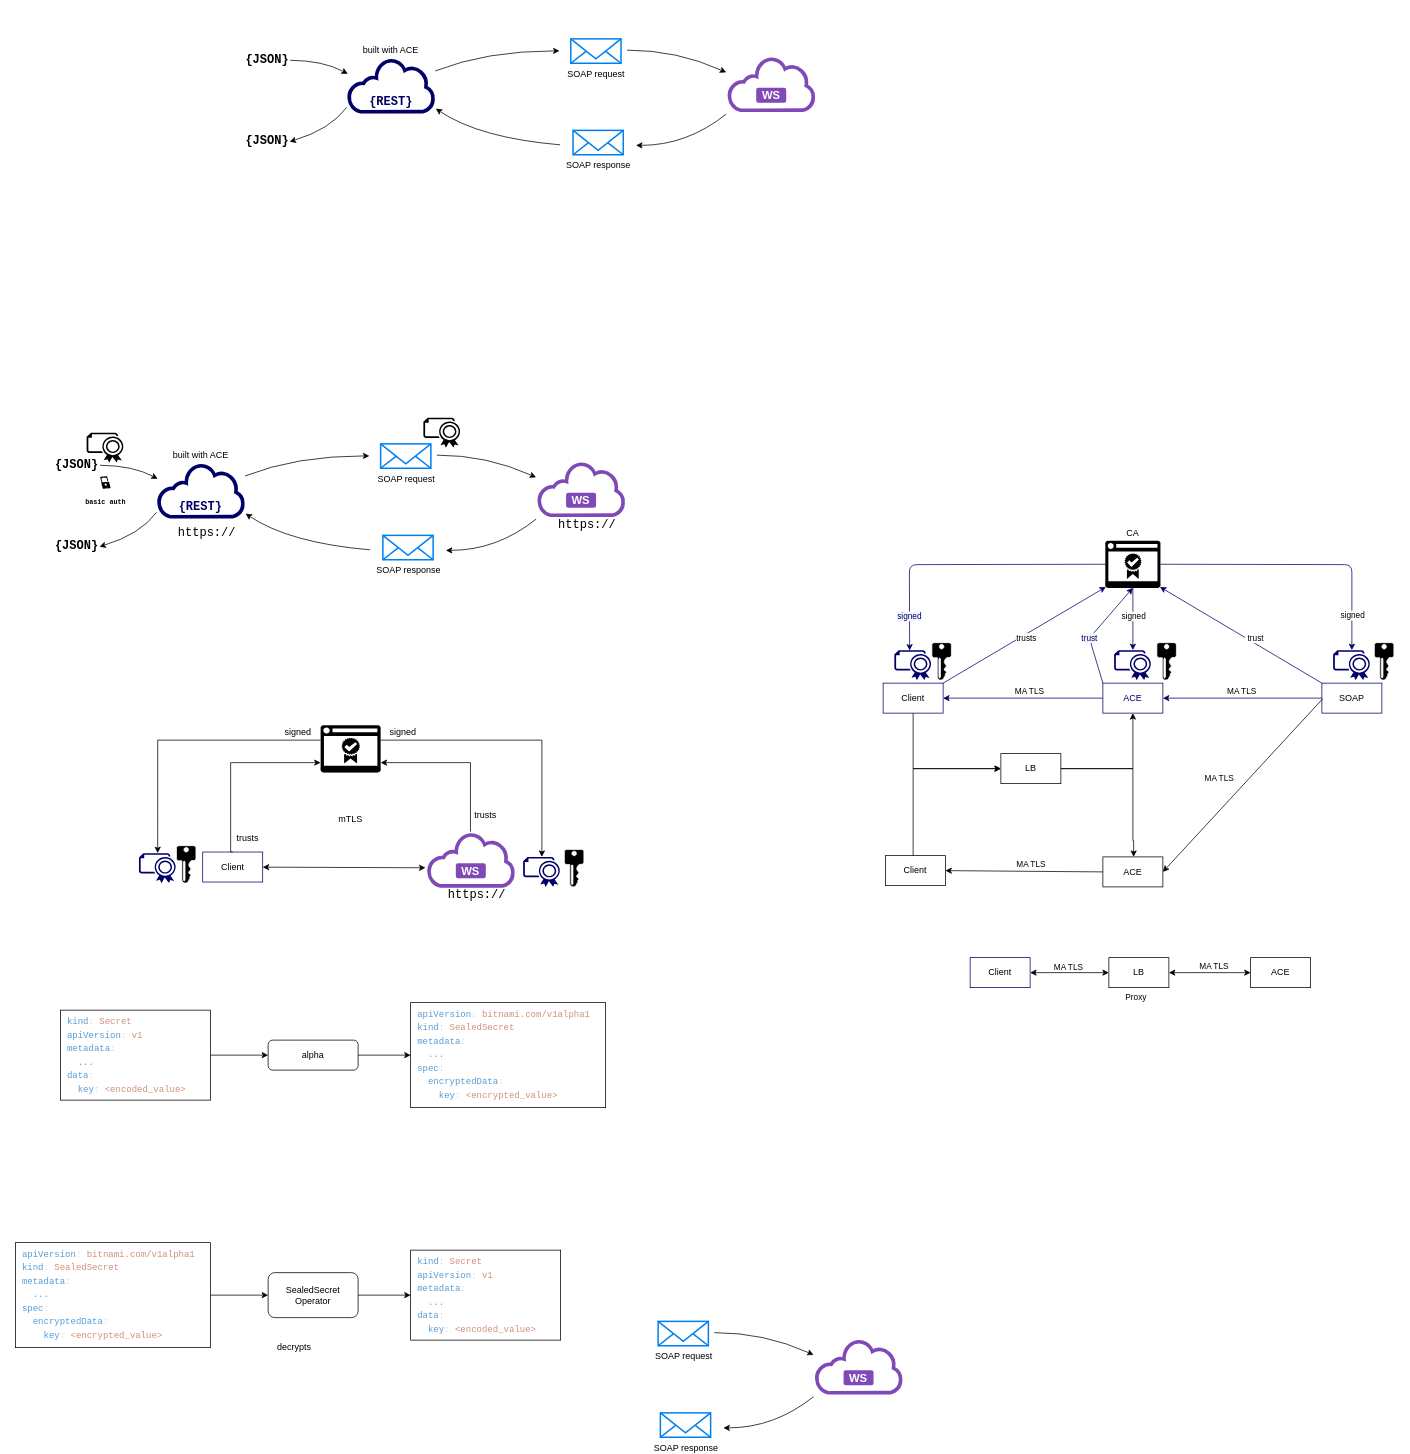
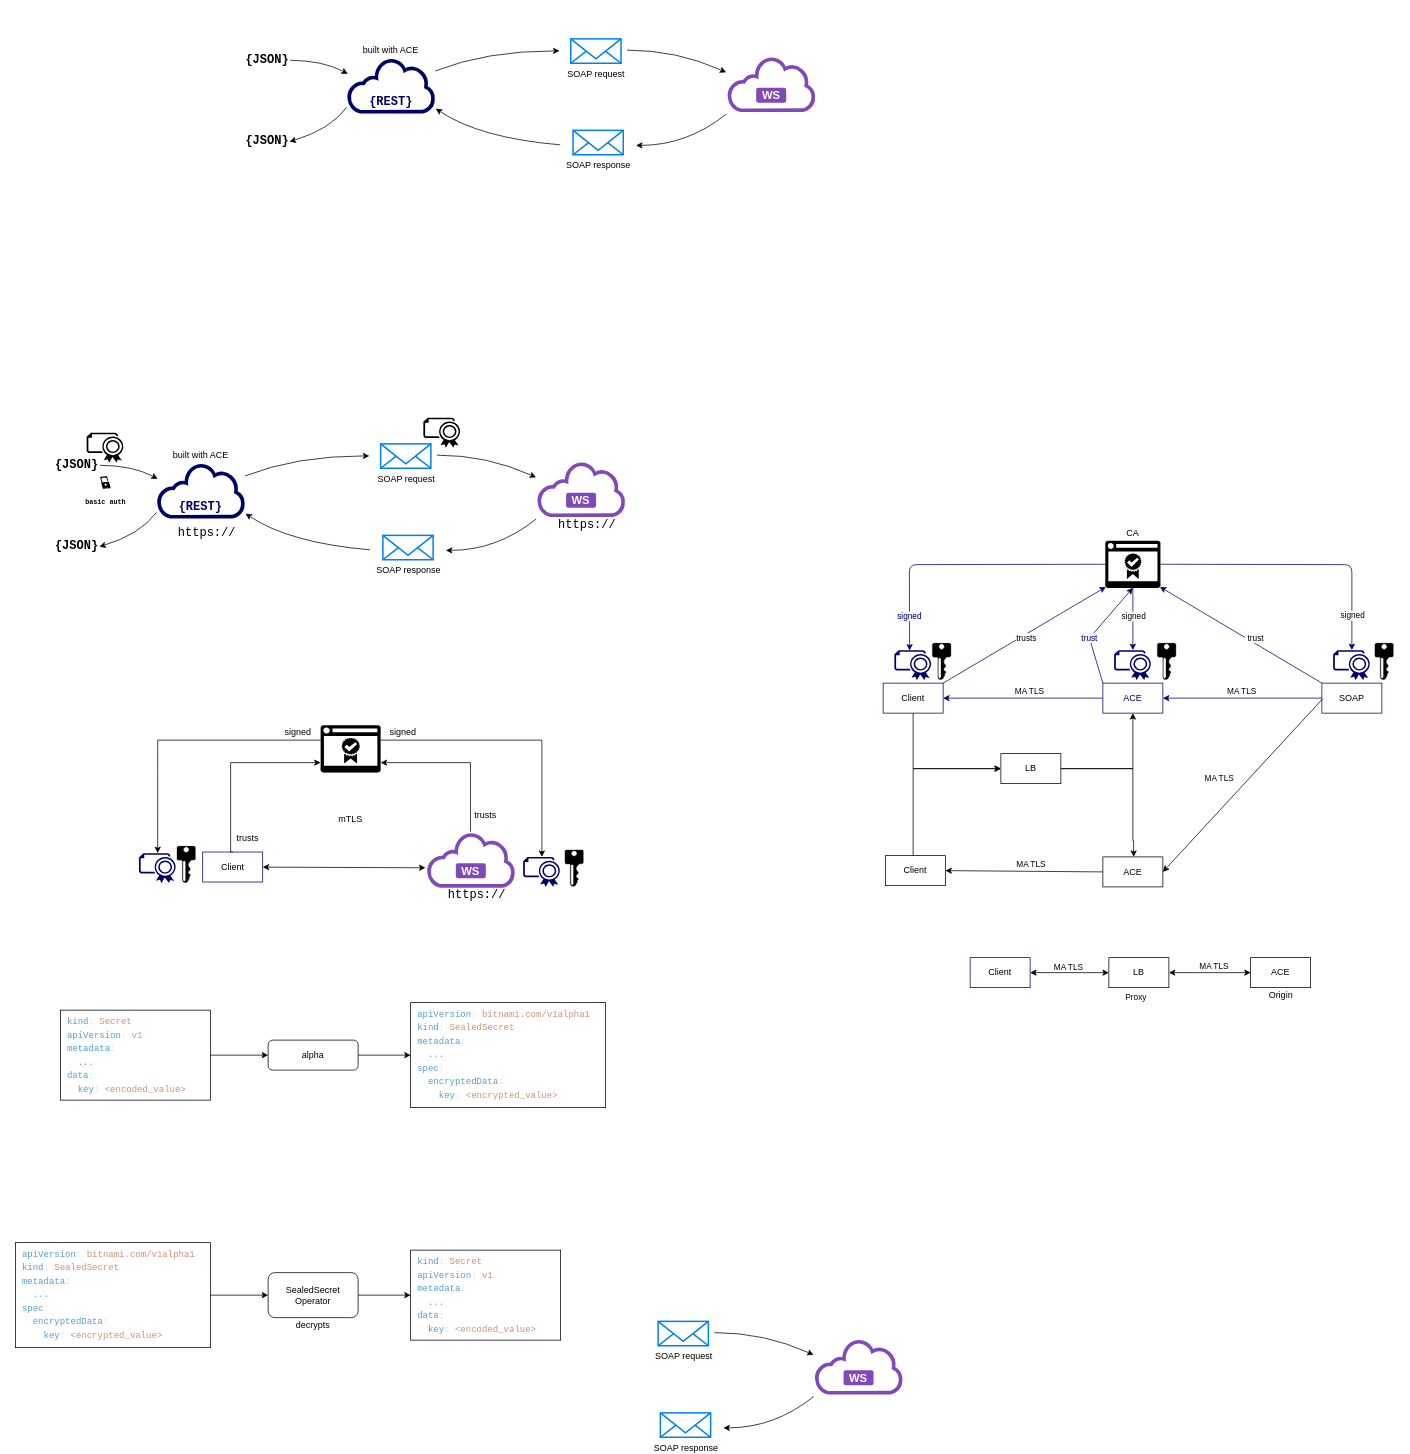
none -> (1281, 995)
(294, 1347) -> (313, 1325)
